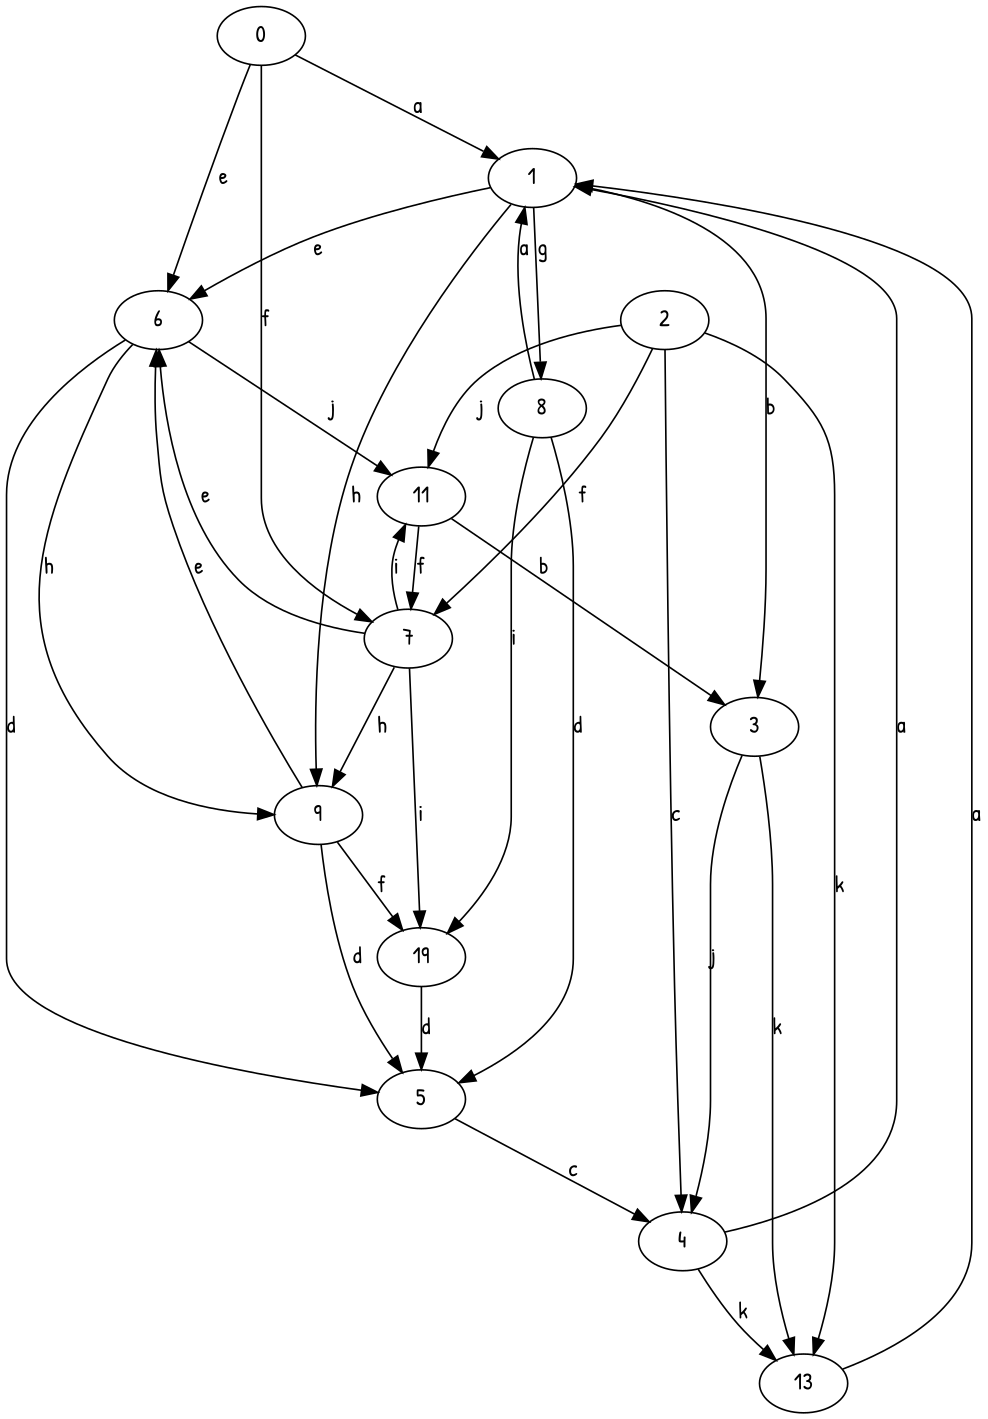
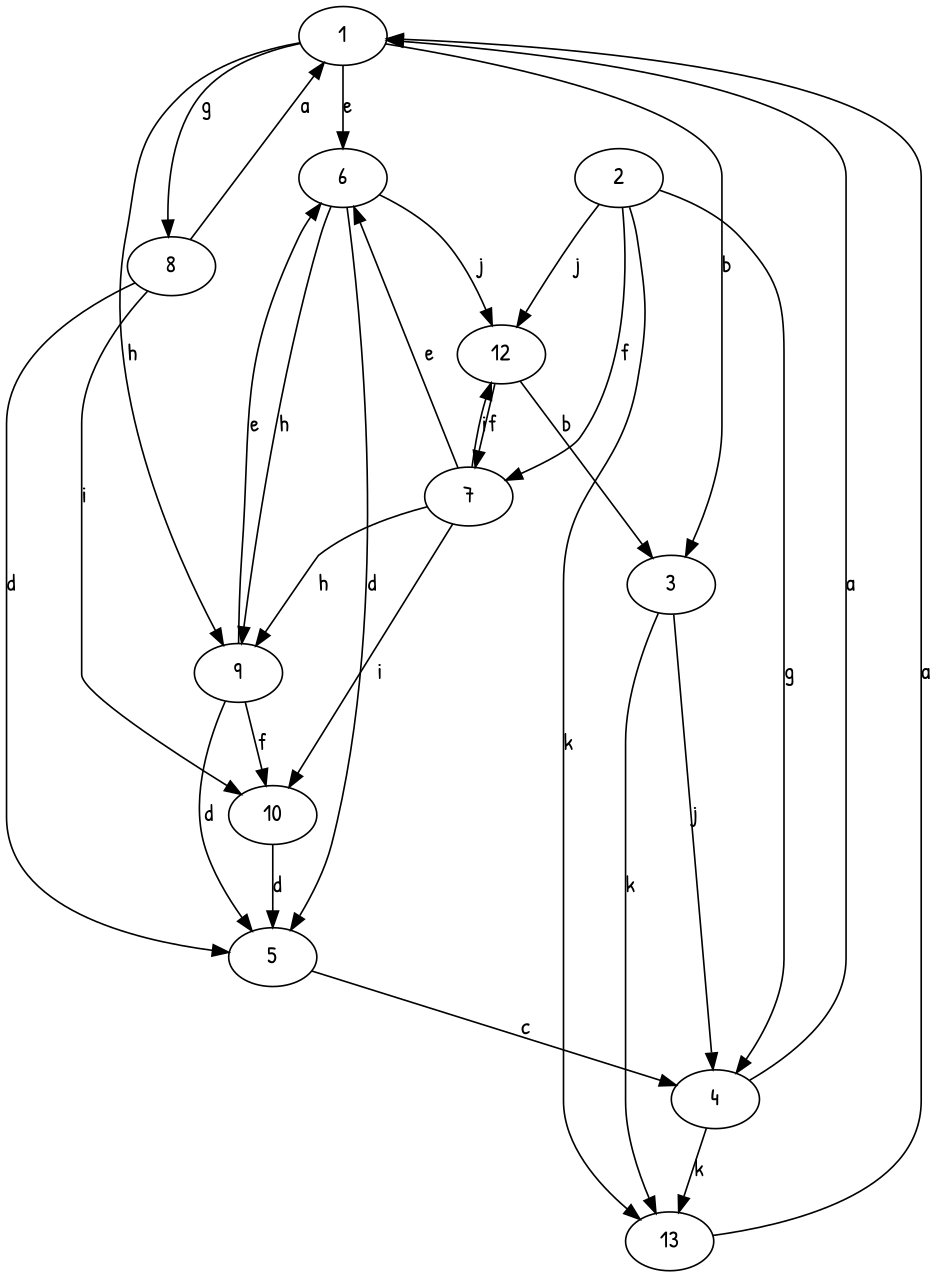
(261, 36) -> none
(421, 497) -> (501, 354)
(676, 815) -> (790, 673)
(421, 957) -> (273, 815)
